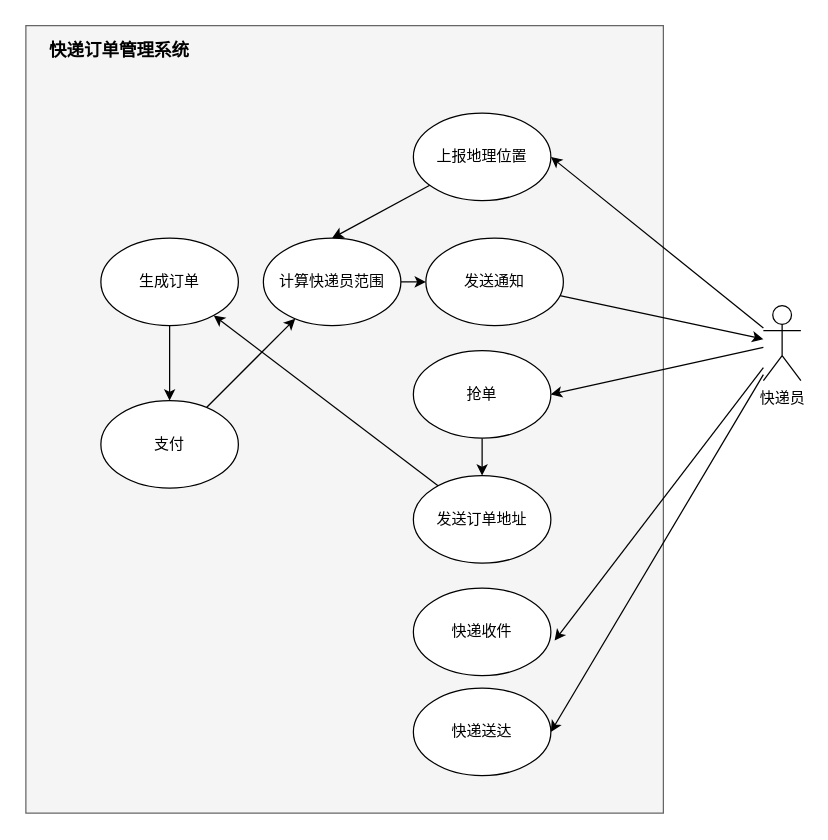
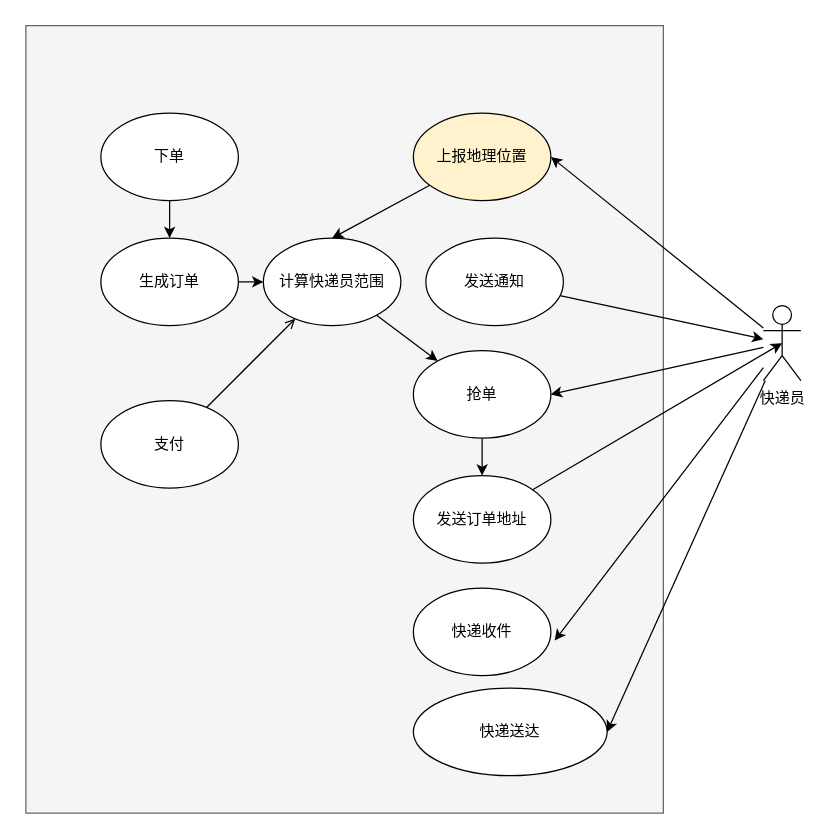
(119, 51) -> none
none -> (169, 157)
(482, 157) -> (482, 157)
none -> (169, 215)
(409, 282) -> (404, 336)
(289, 325) -> (290, 324)
(169, 359) -> (246, 282)
(329, 403) -> (653, 419)
(482, 732) -> (510, 732)
